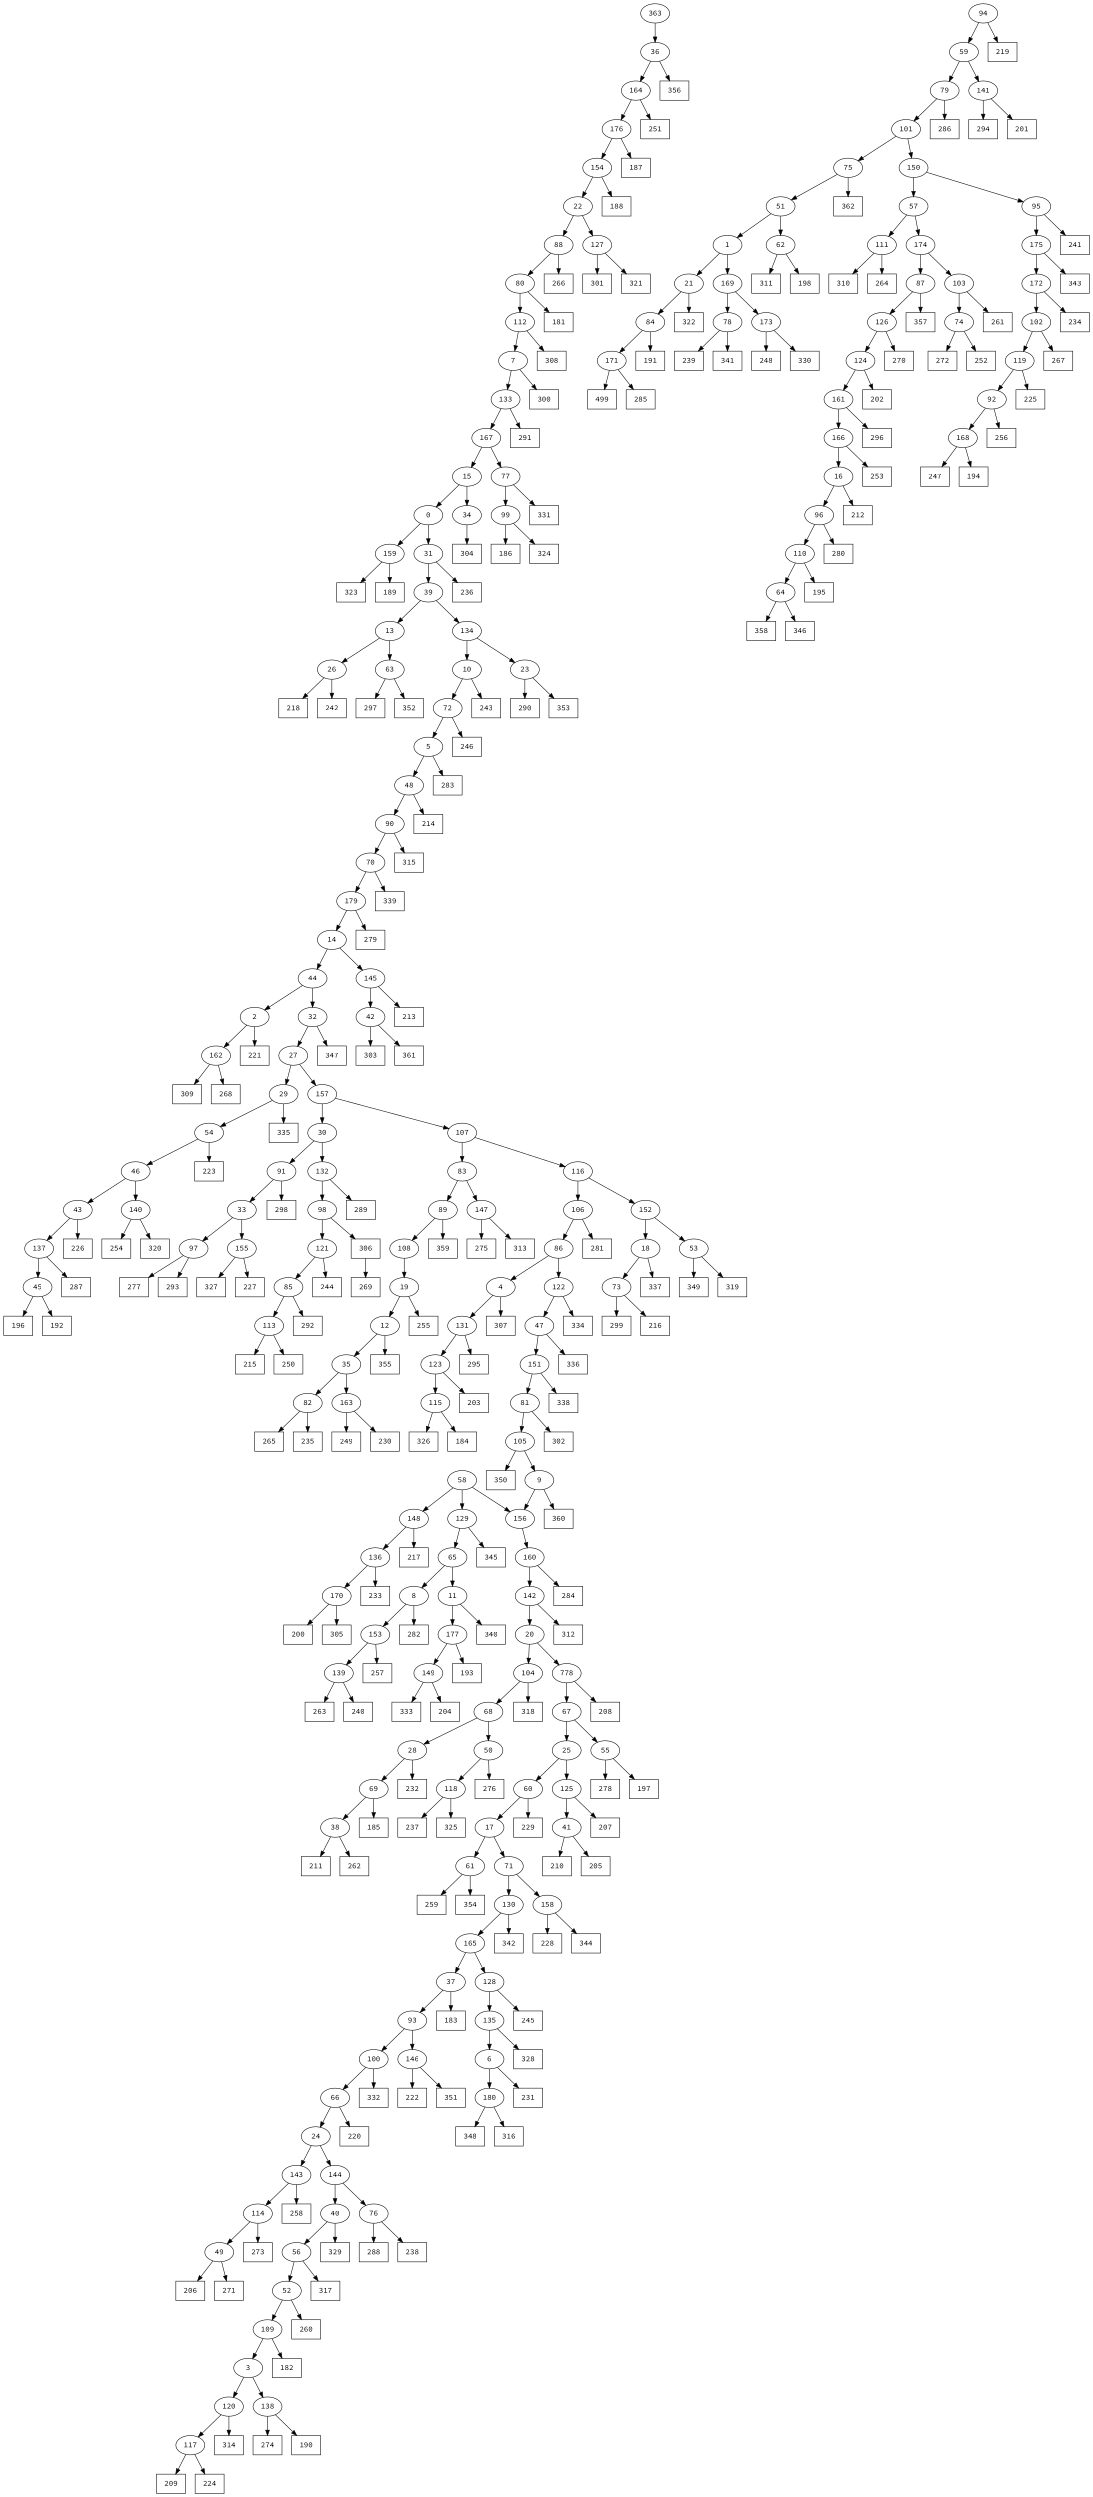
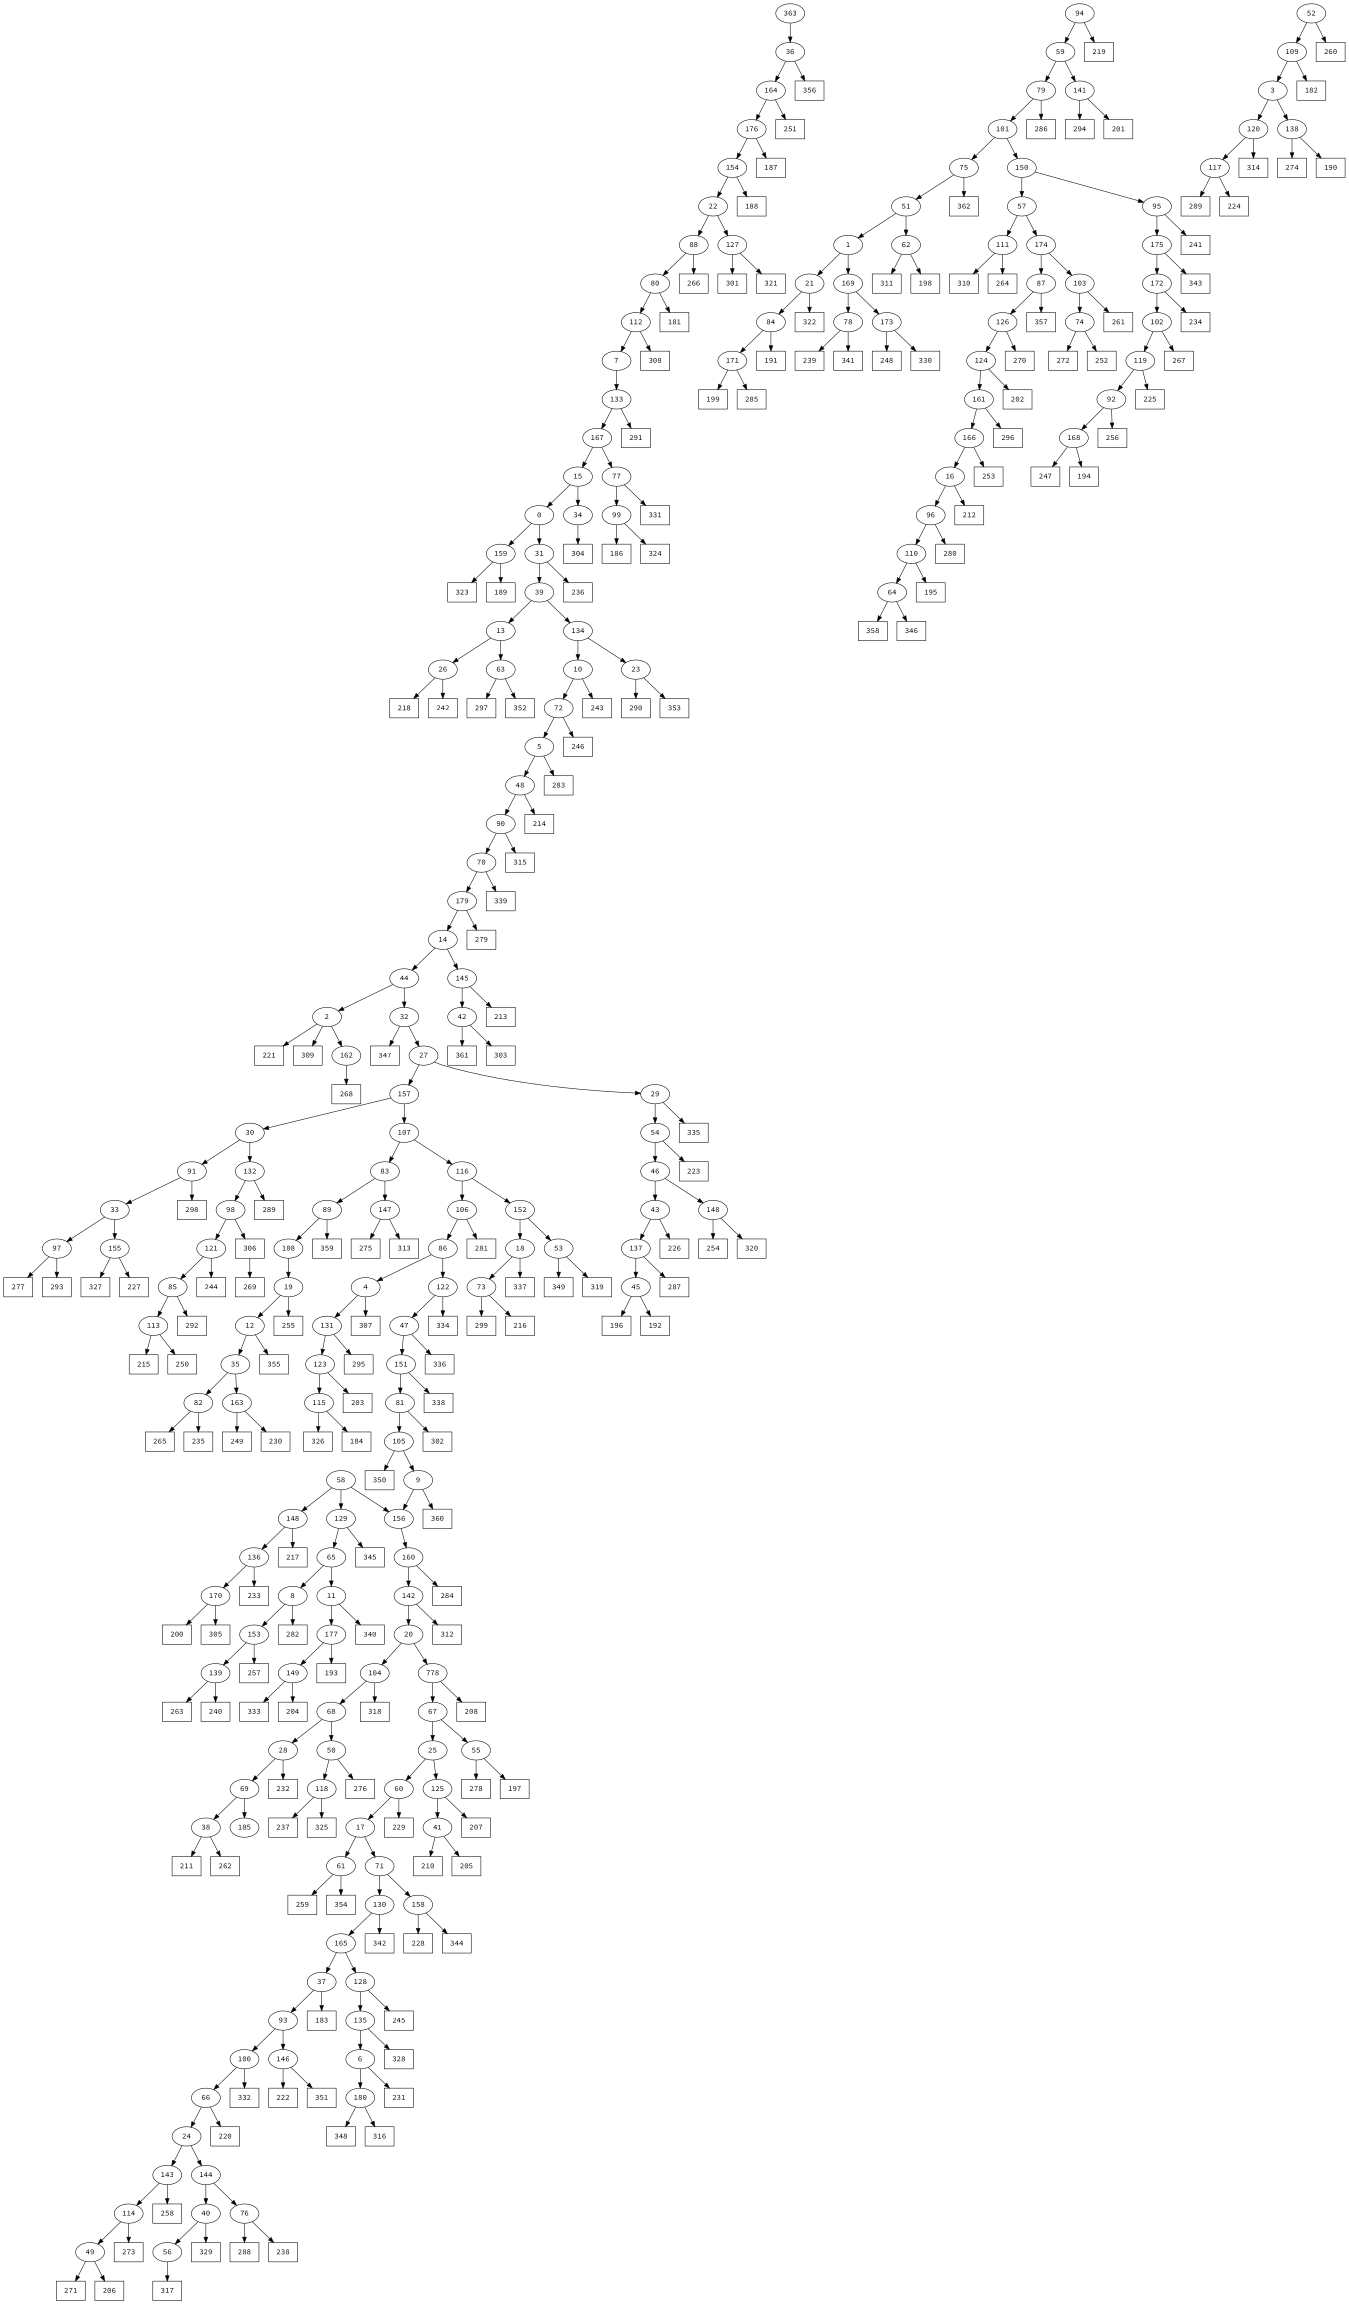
(544, 399) -> none
(602, 399) -> (713, 399)
(204, 1072) -> (319, 1034)
(374, 1828) -> (244, 1828)
(292, 2269) -> none
